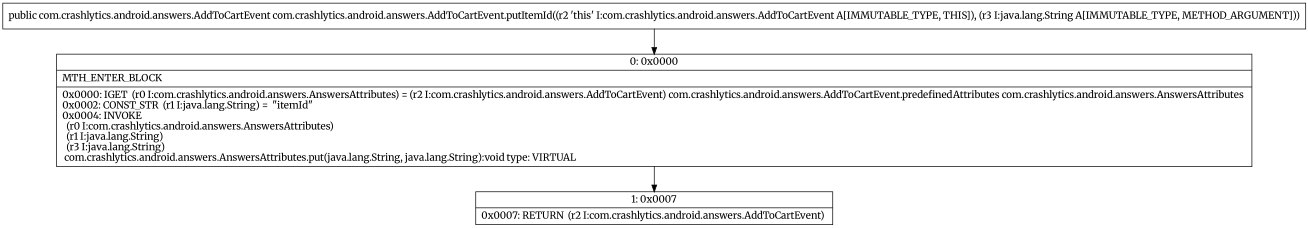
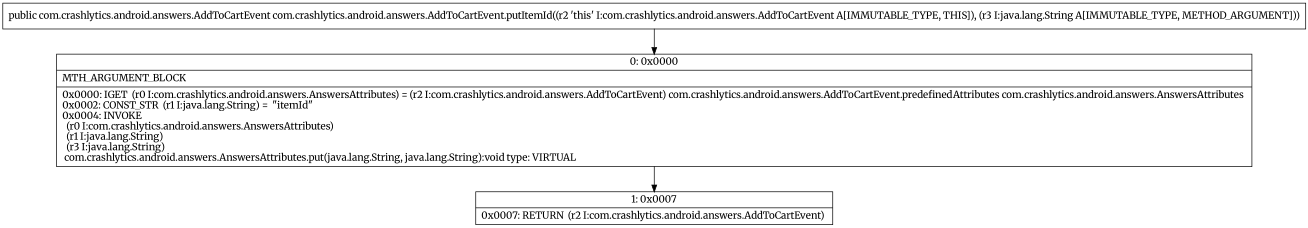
(112, 78) -> (124, 78)
